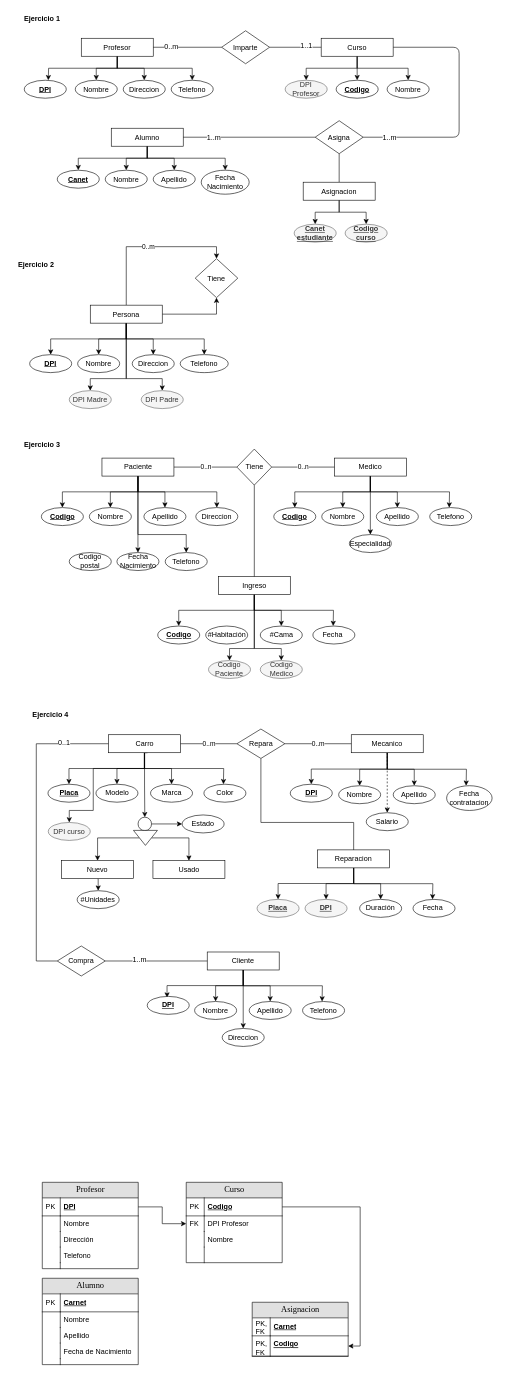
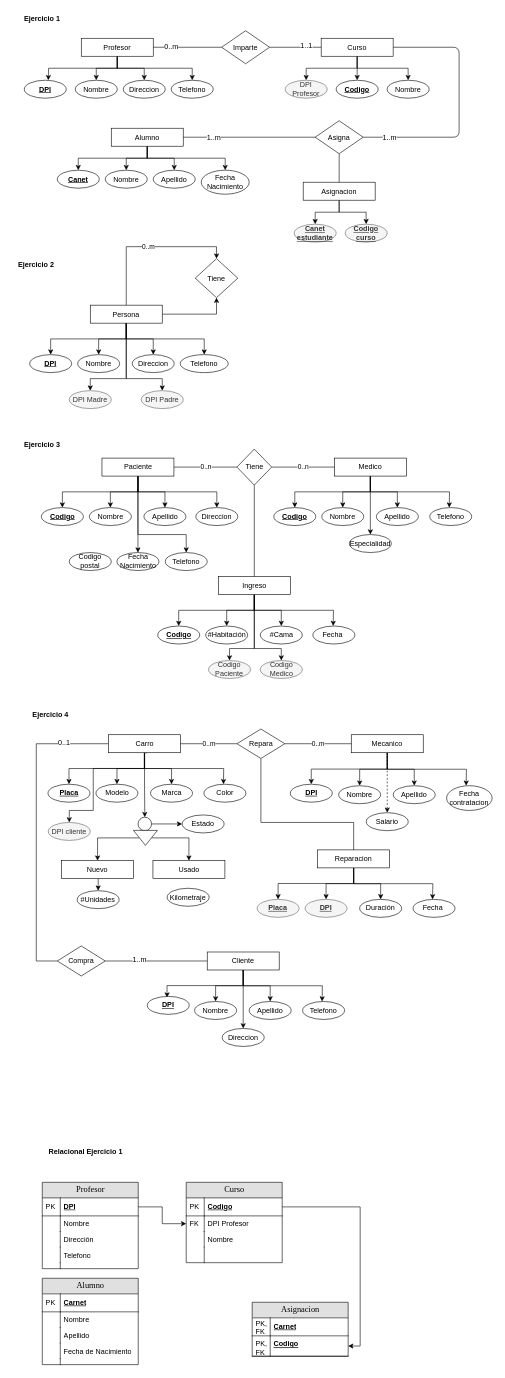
none -> (227, 620)
(69, 831) -> (69, 831)
none -> (188, 897)
none -> (86, 1152)
